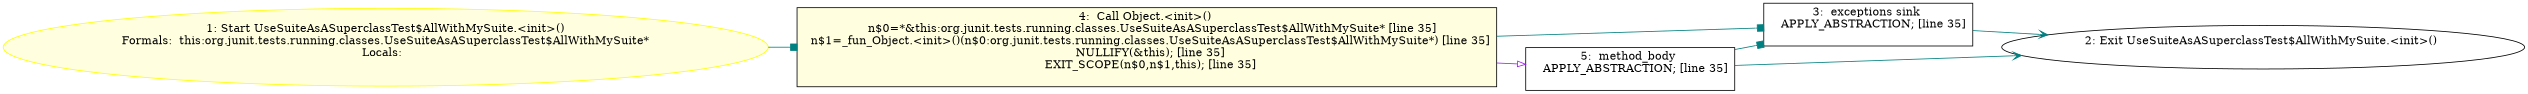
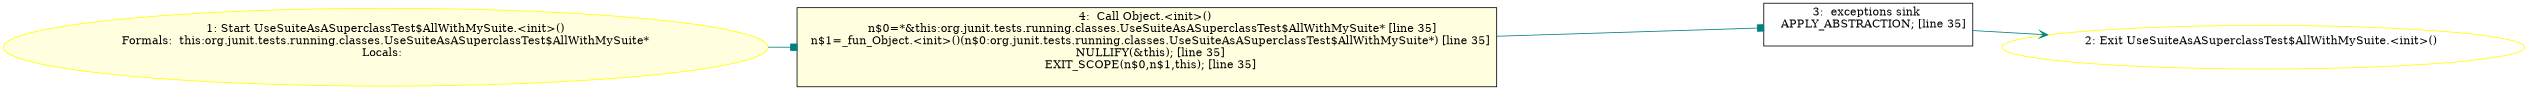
(2263, 47) -> (2263, 47)
(1630, 69) -> none
